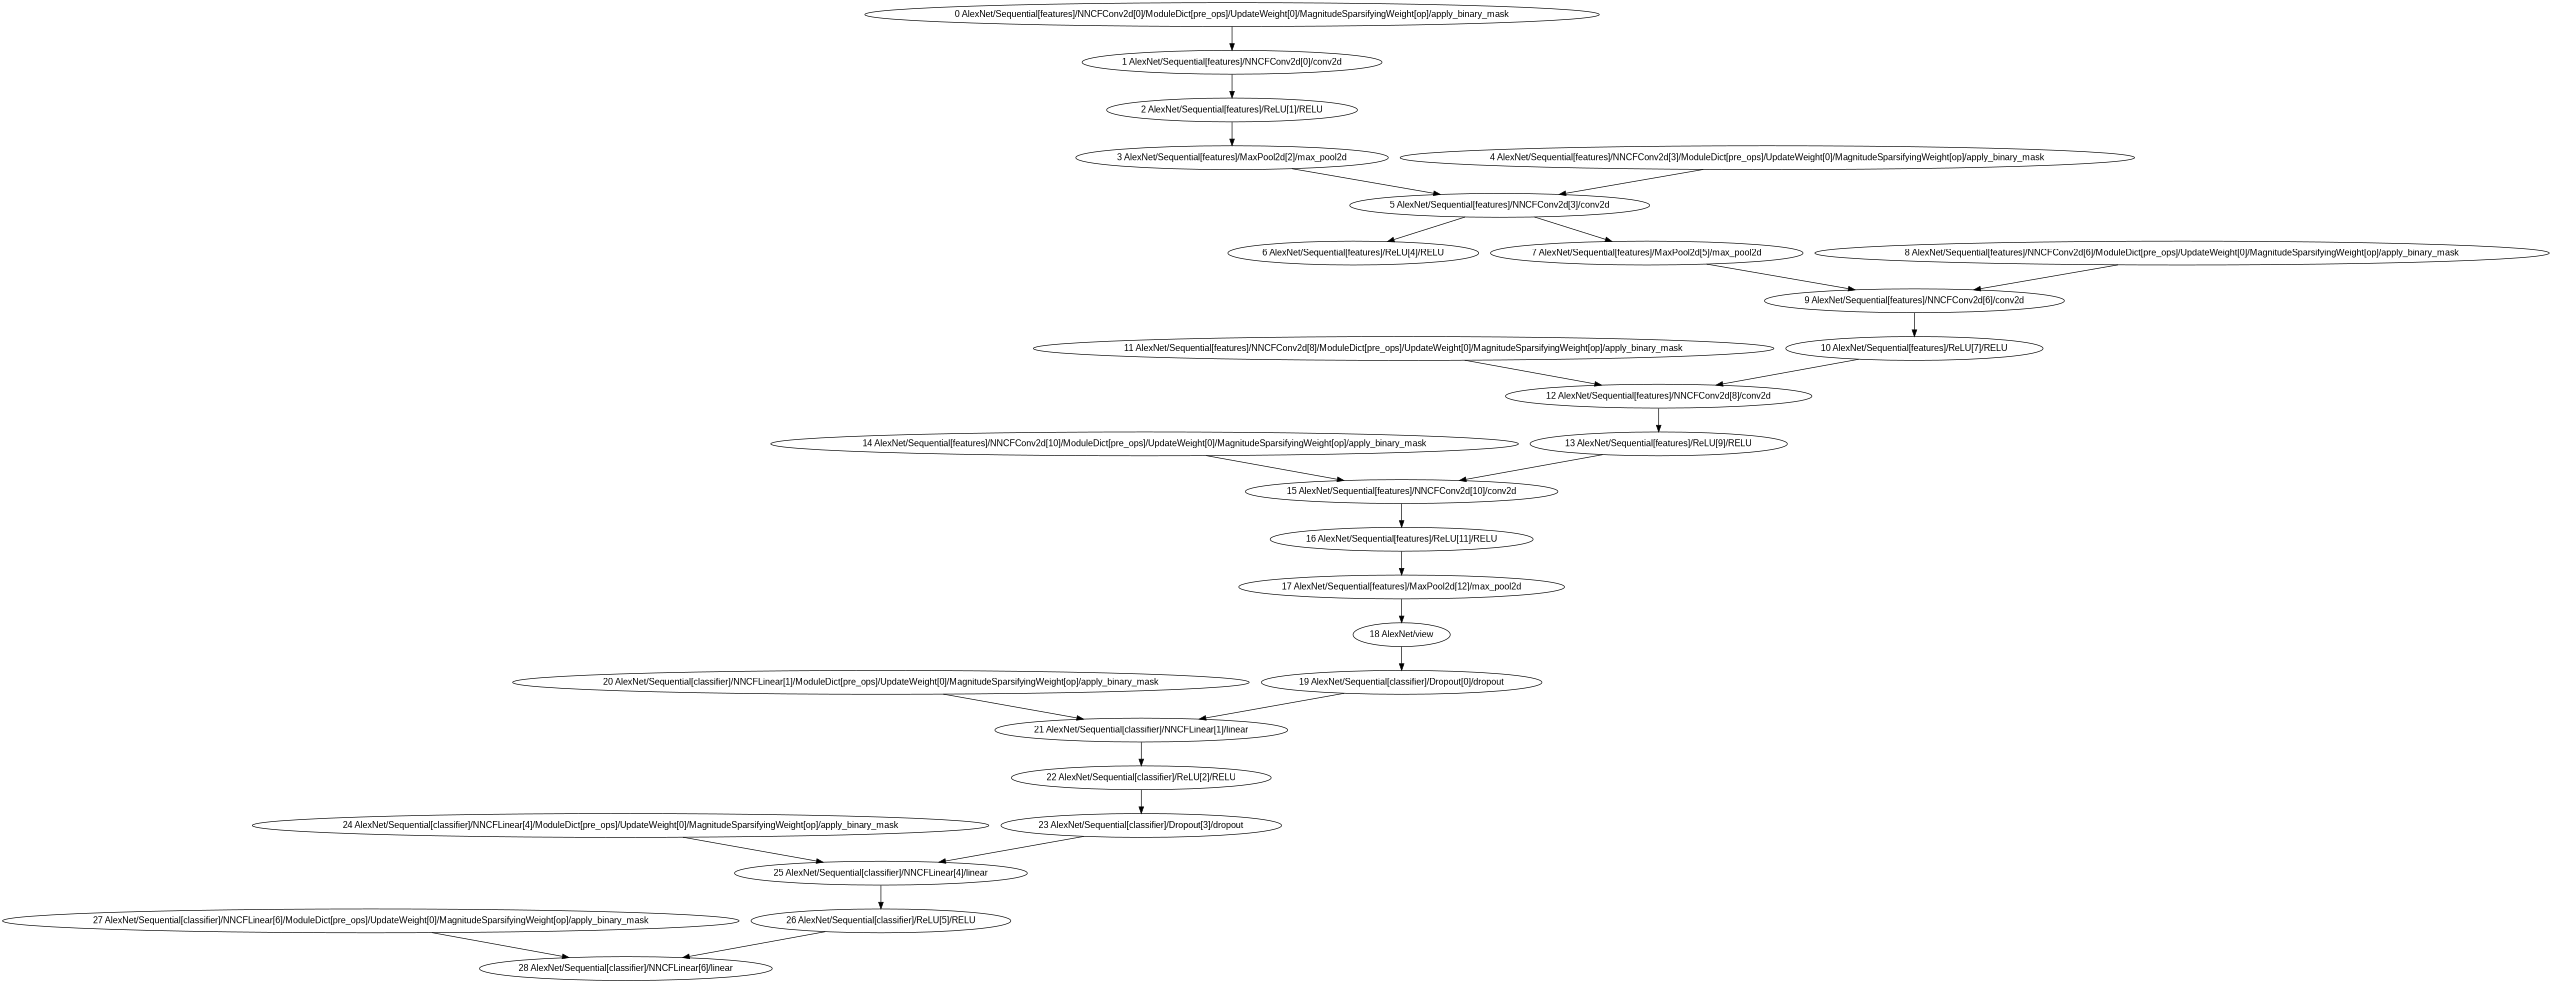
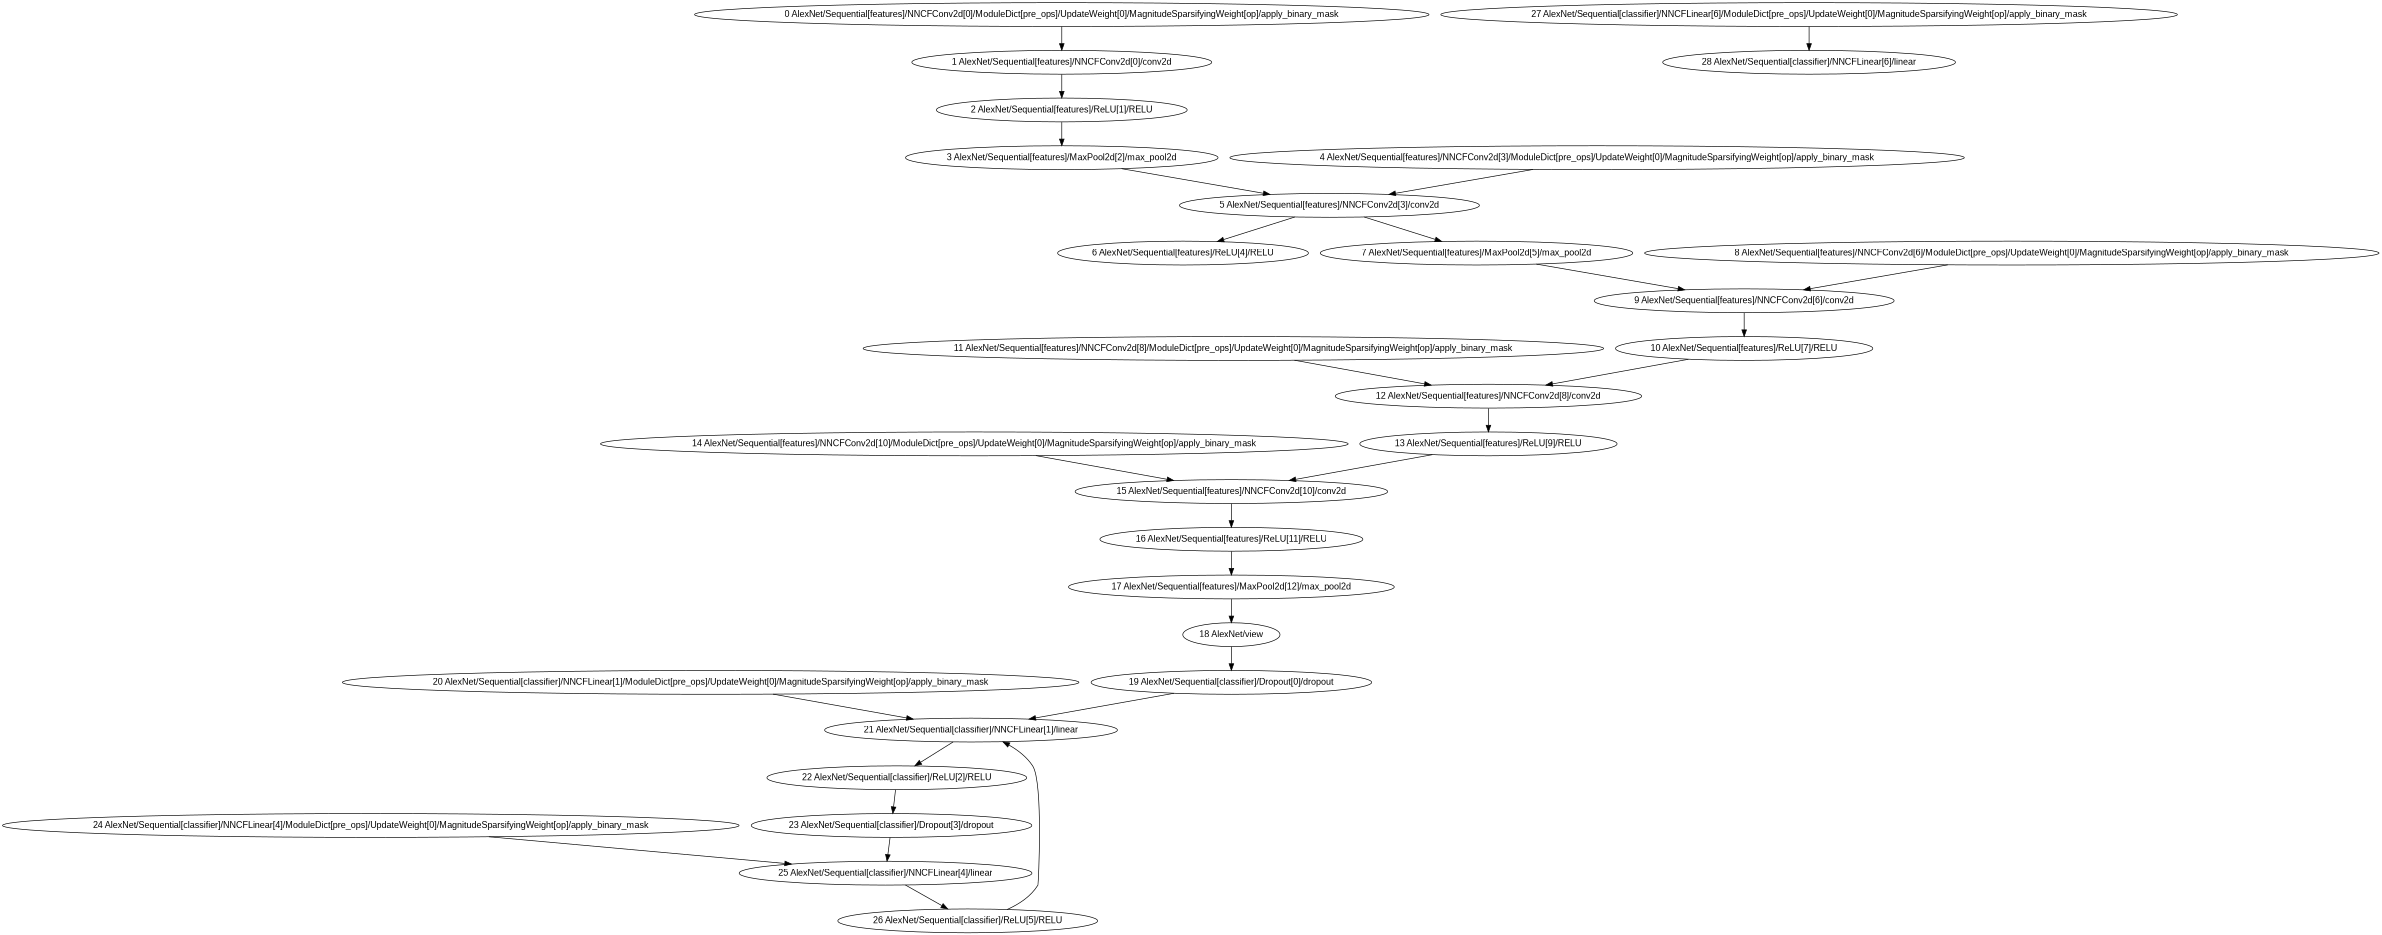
(757, 944) -> (1039, 829)
